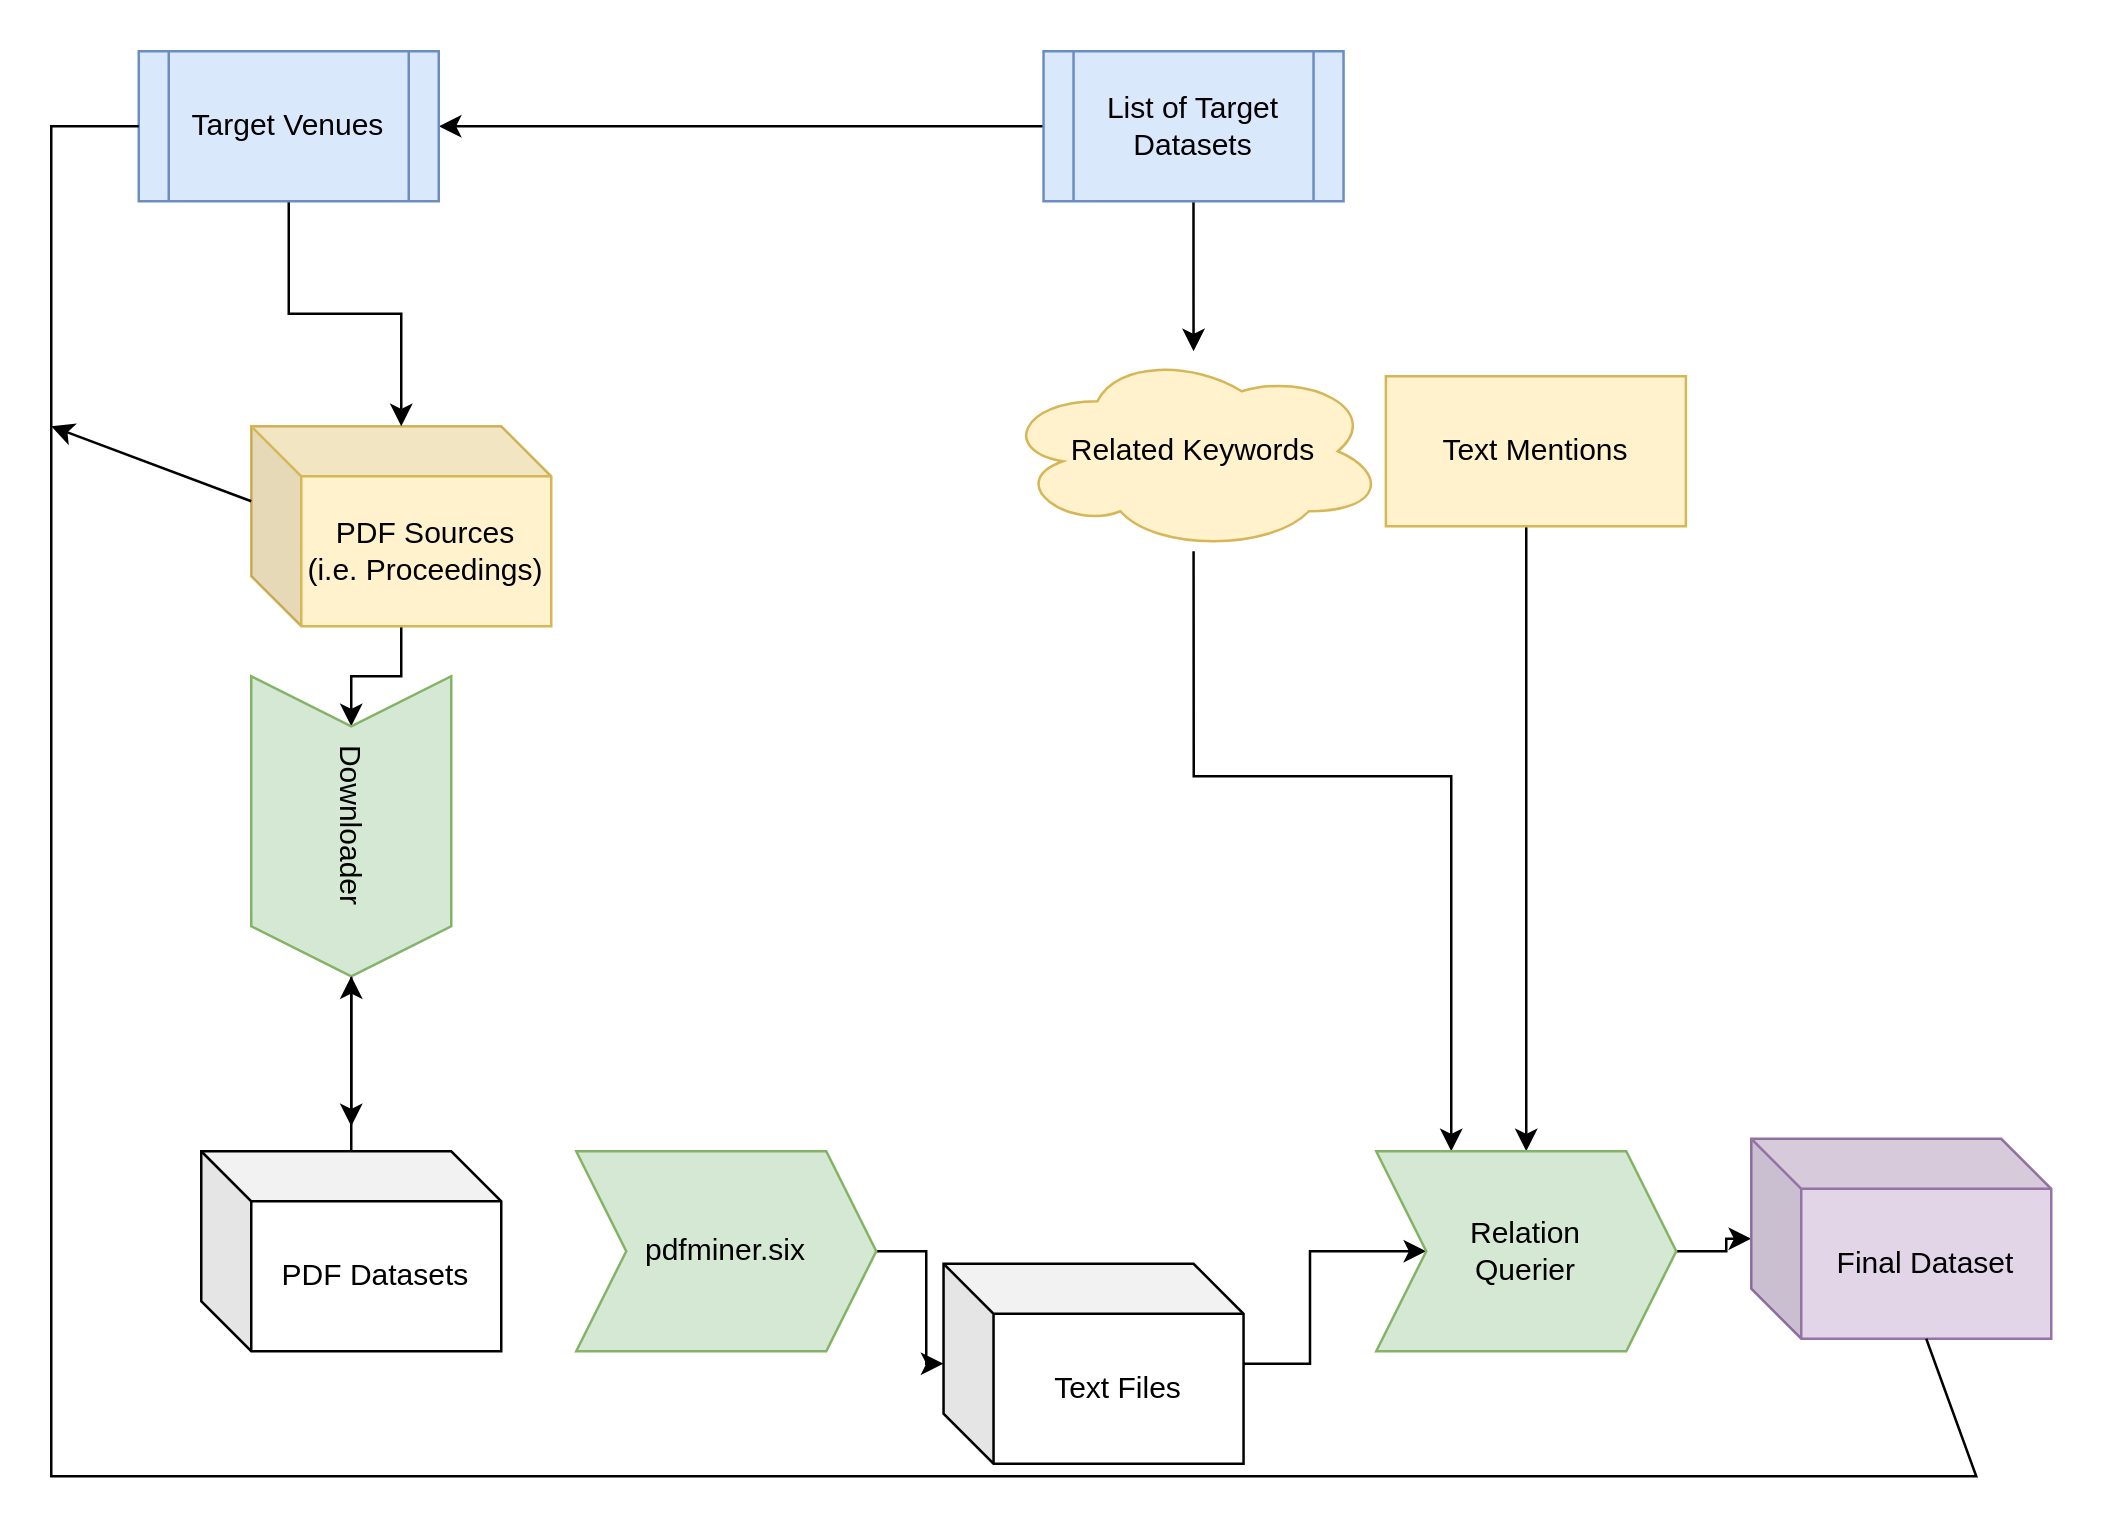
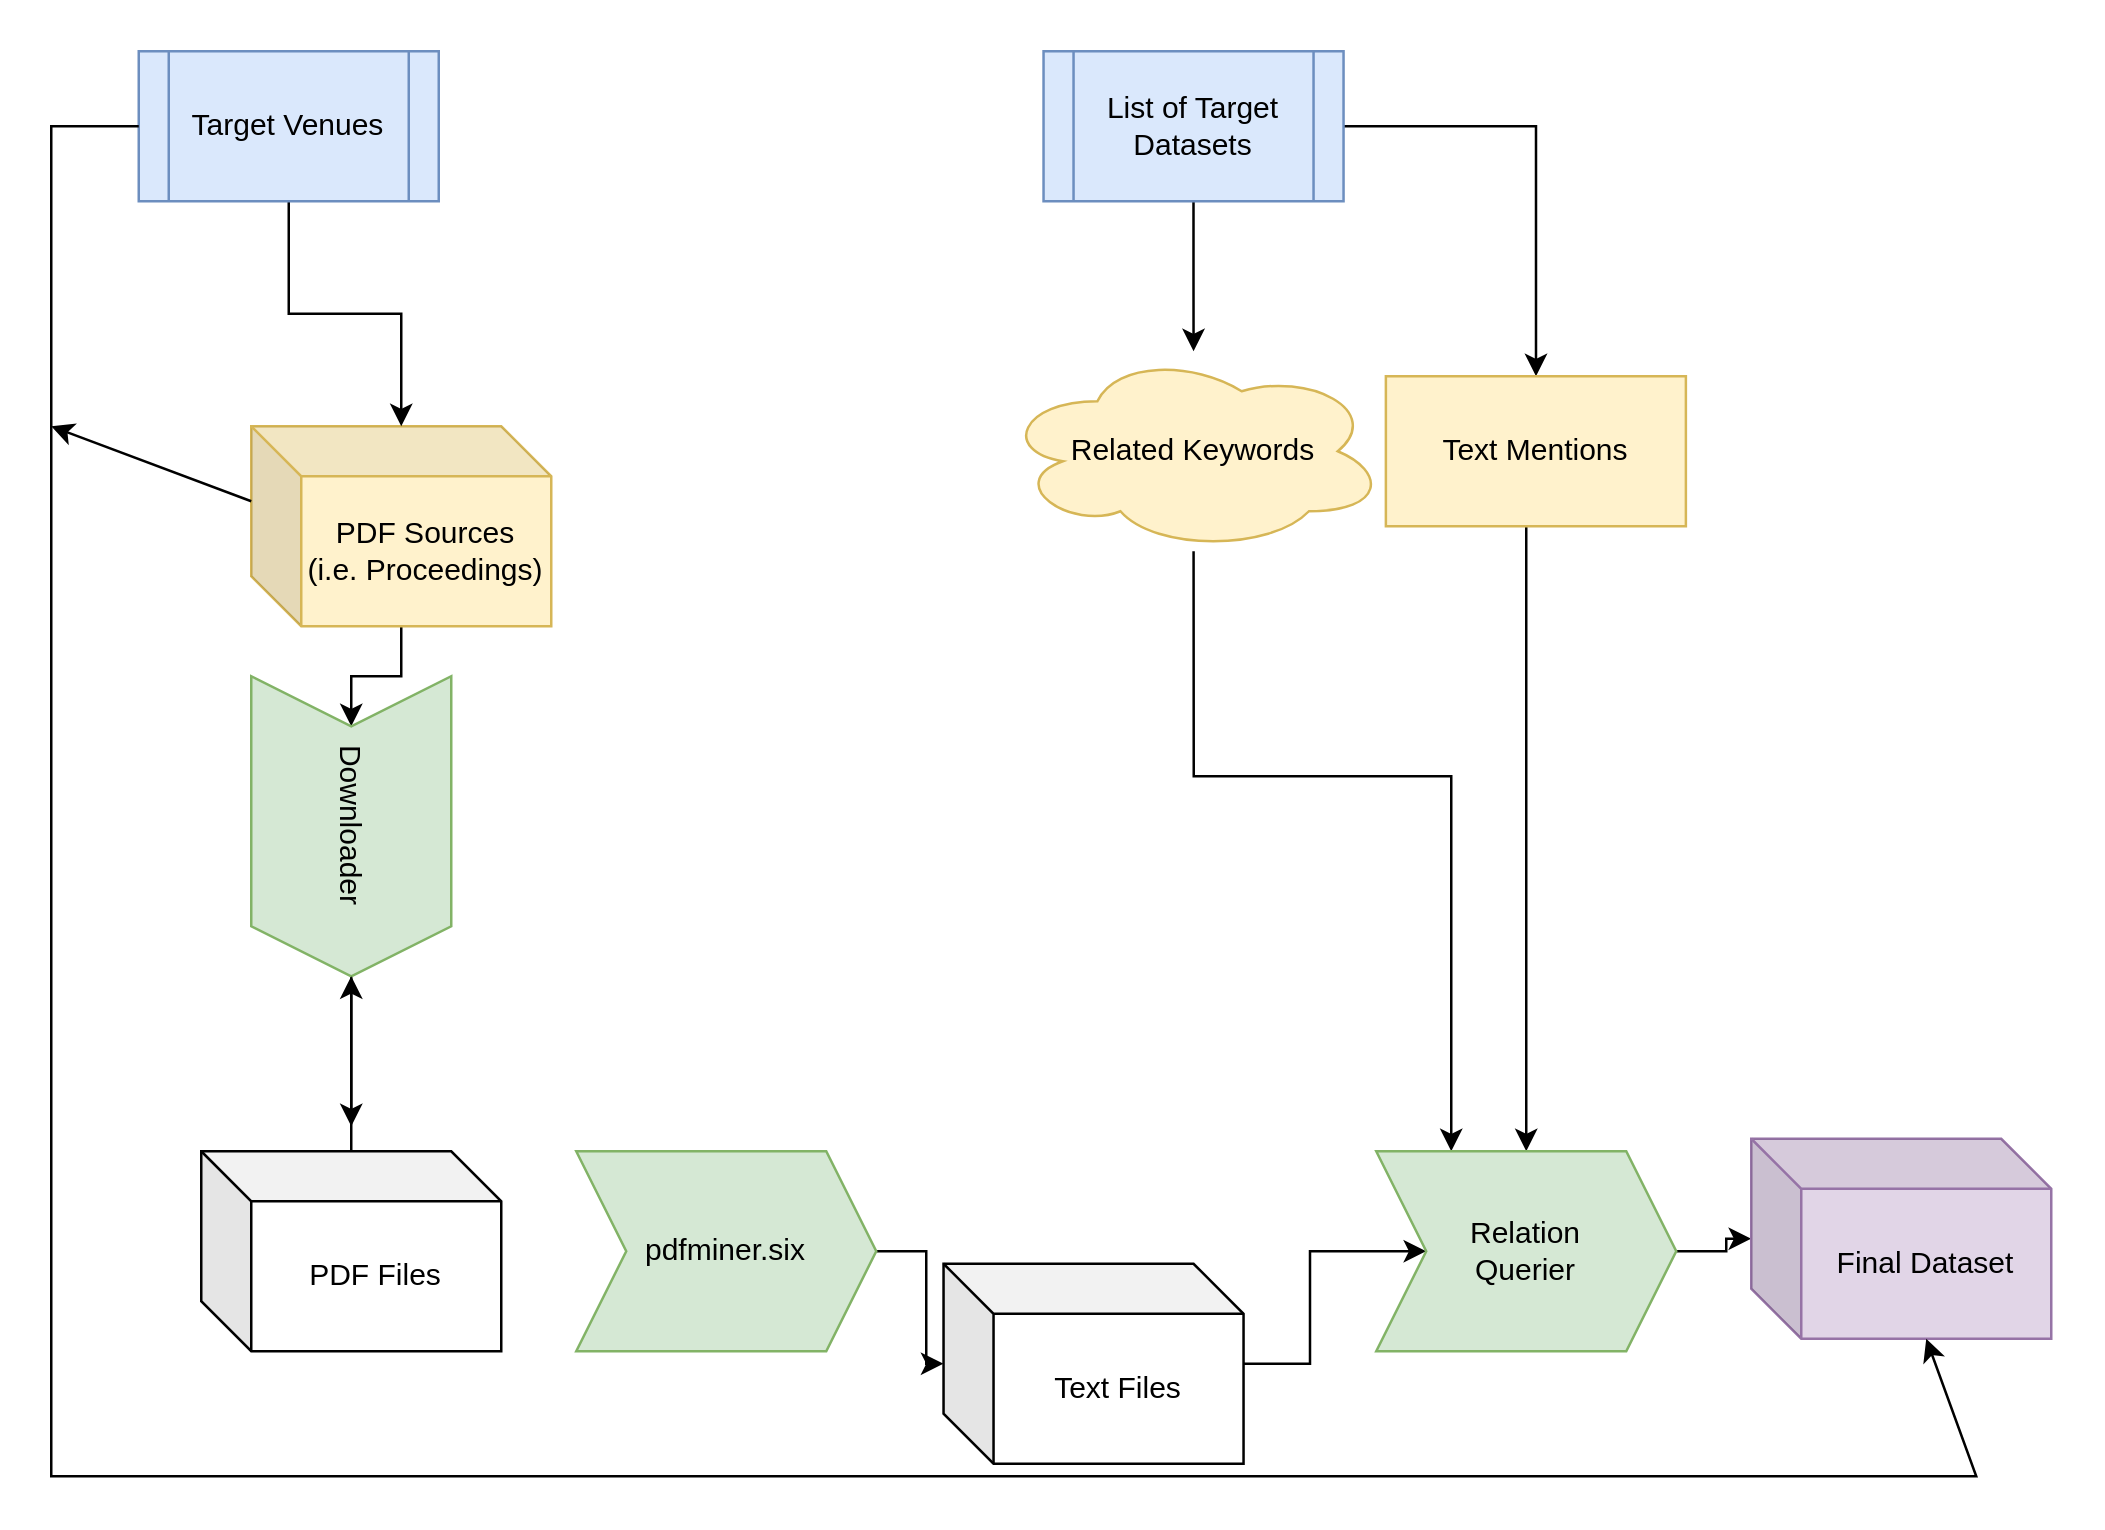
(749, 126) -> (1536, 147)
(376, 1276) -> (376, 1276)
(1930, 1348) -> (1932, 1355)
